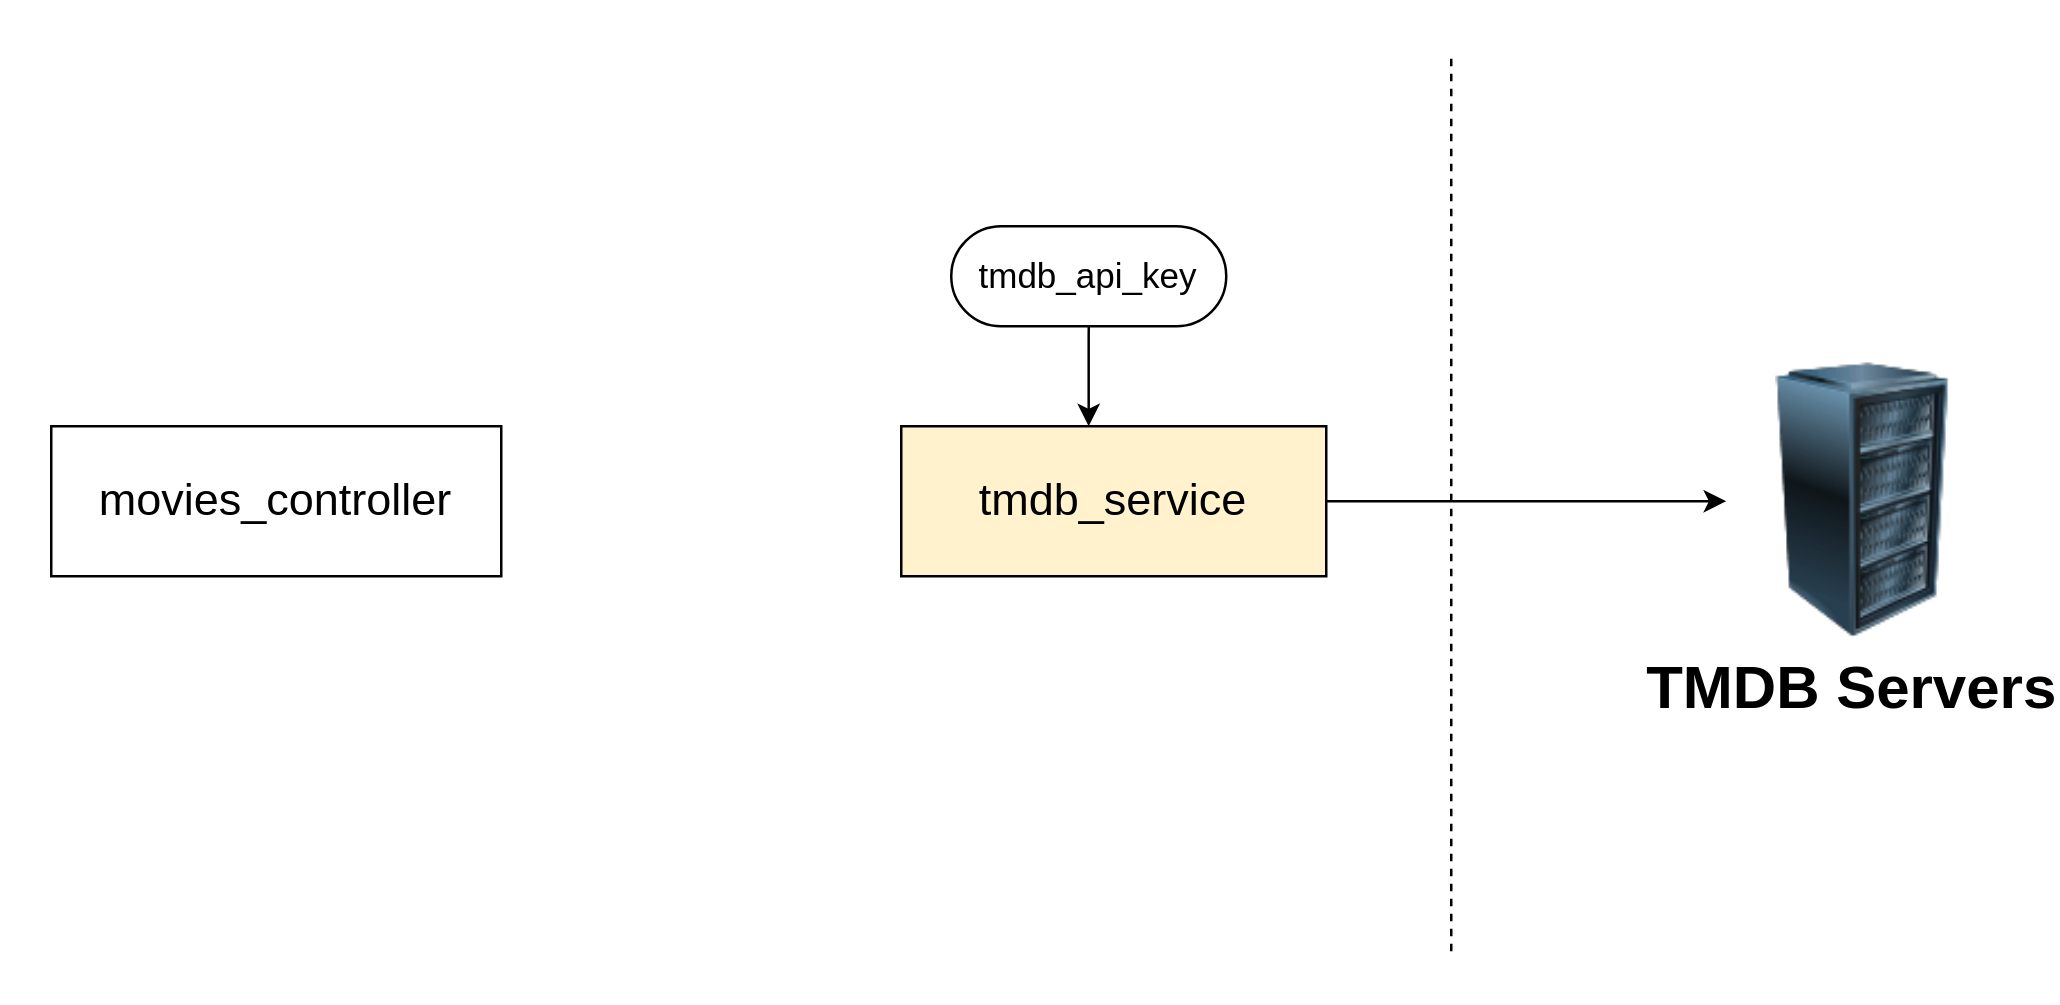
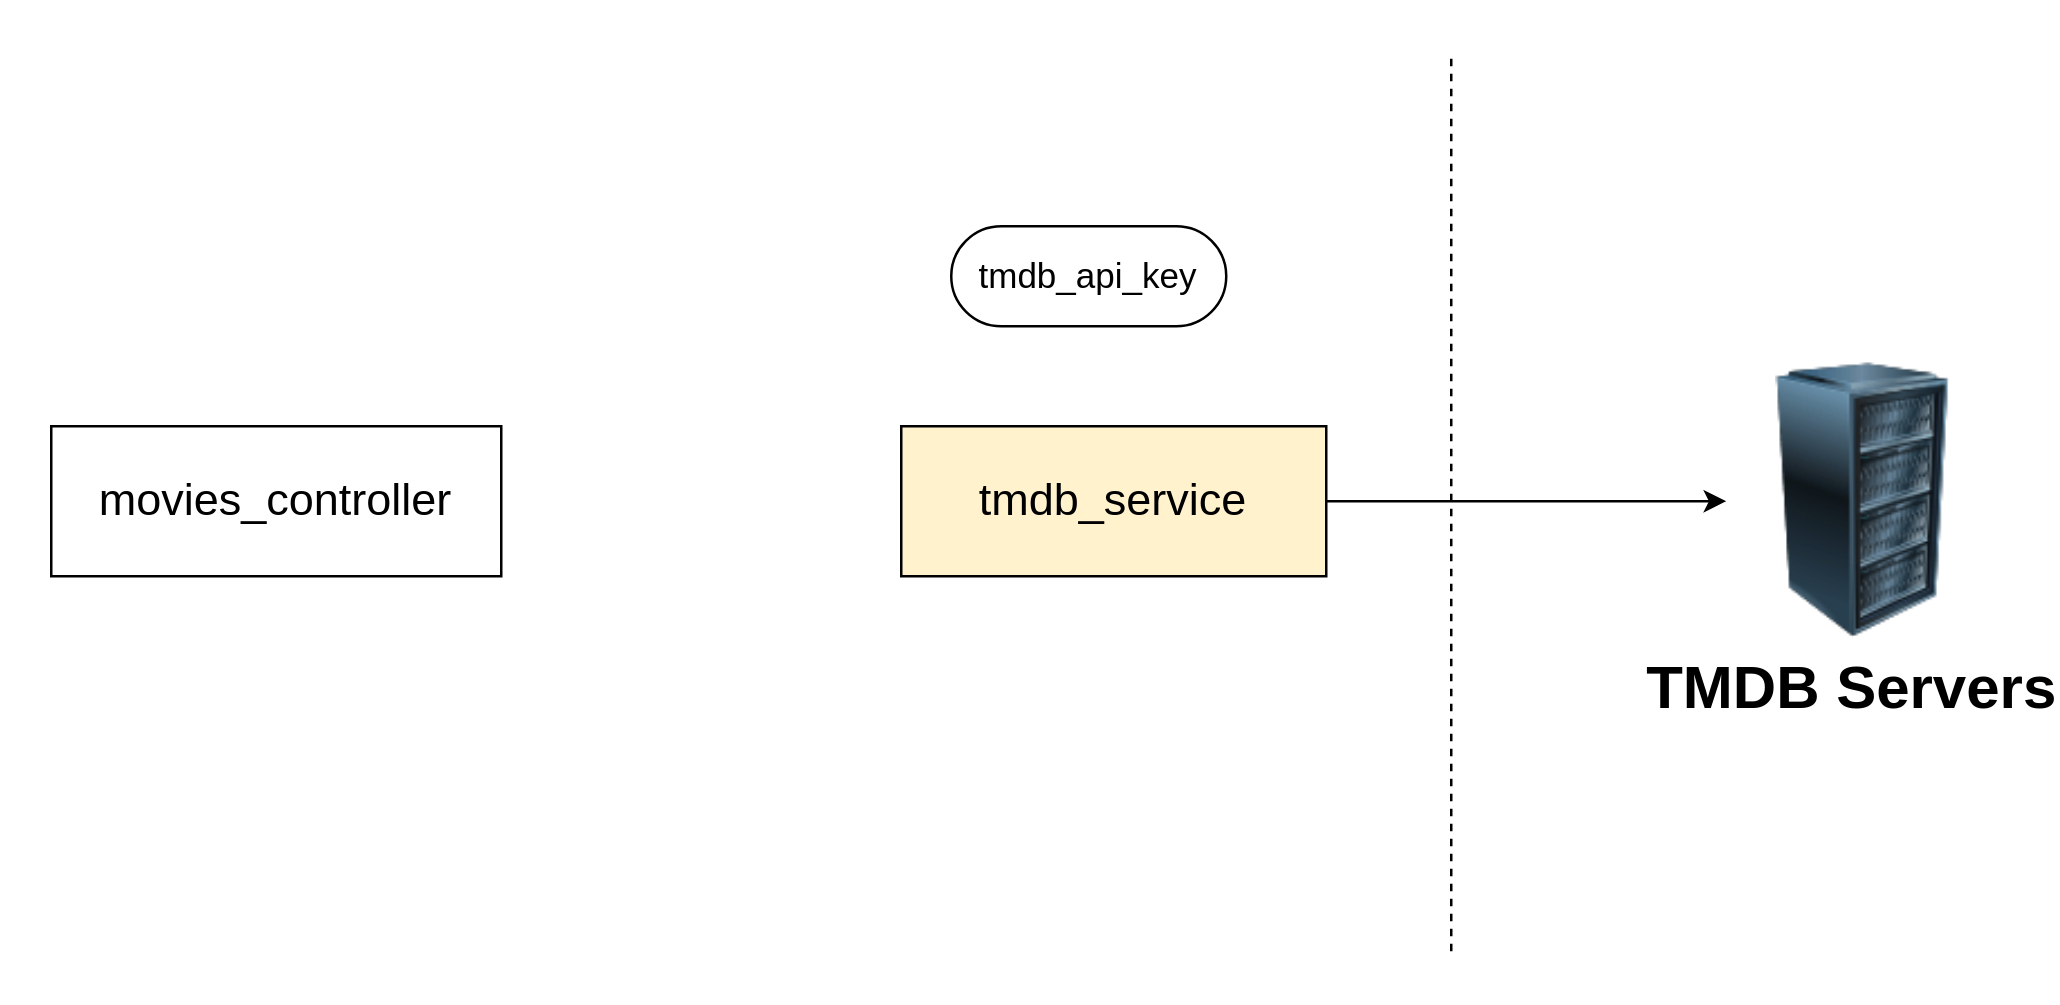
(1089, 368) -> none
